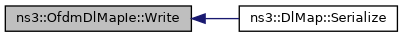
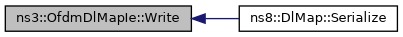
(318, 19) -> (318, 19)
